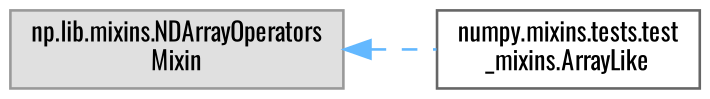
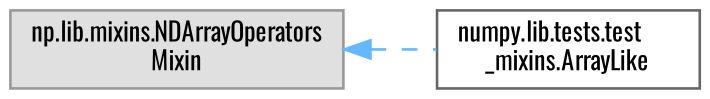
(568, 49) -> (568, 49)
